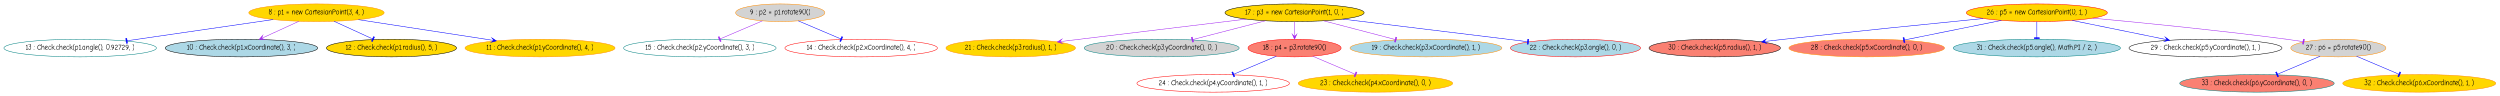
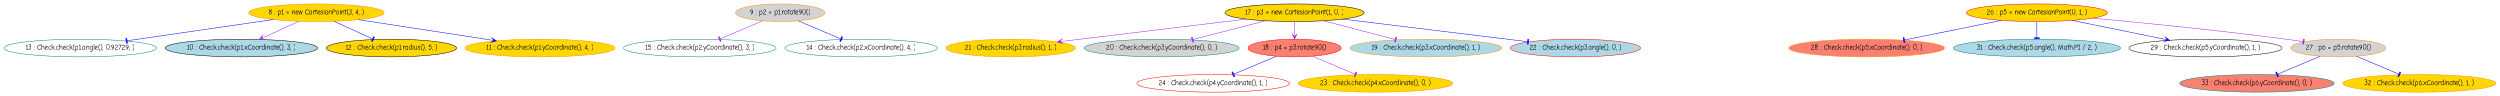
(861, 48) -> (861, 48)
(1715, 48) -> none
